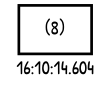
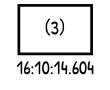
(55, 30) -> (55, 30)
